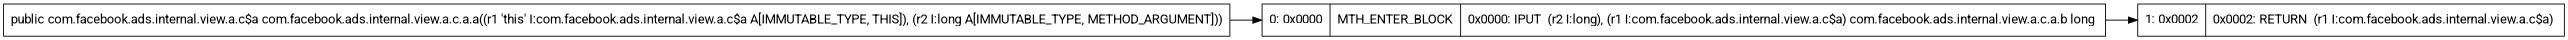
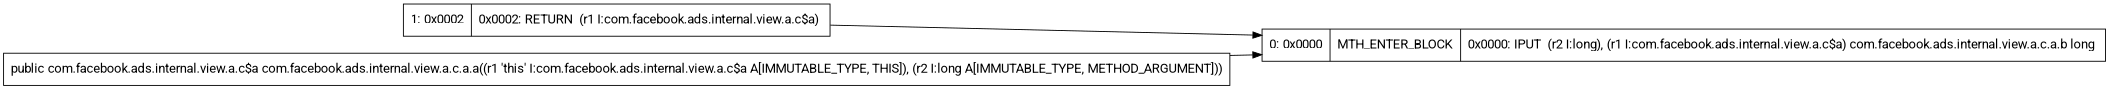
(2117, 20) -> (1042, 30)
